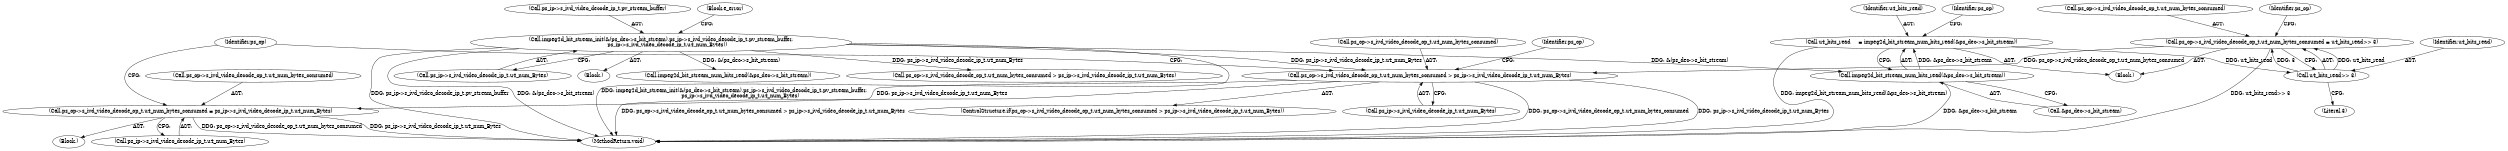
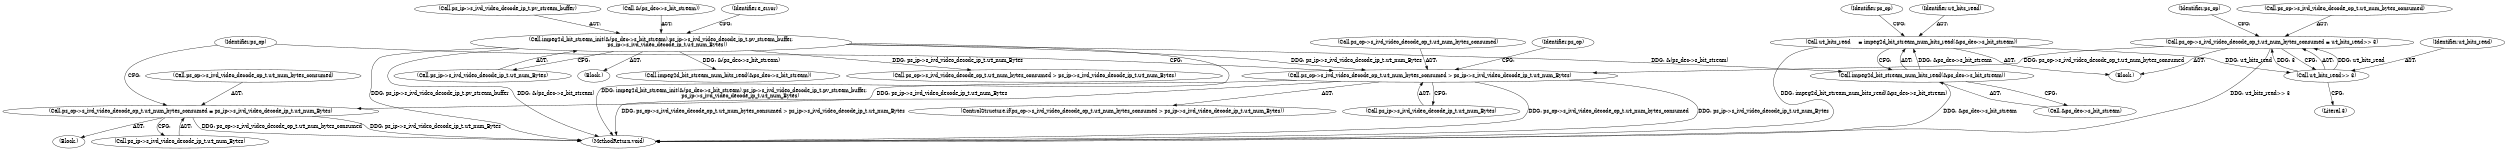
none -> (661, 9)
(725, 9) -> (755, 9)
